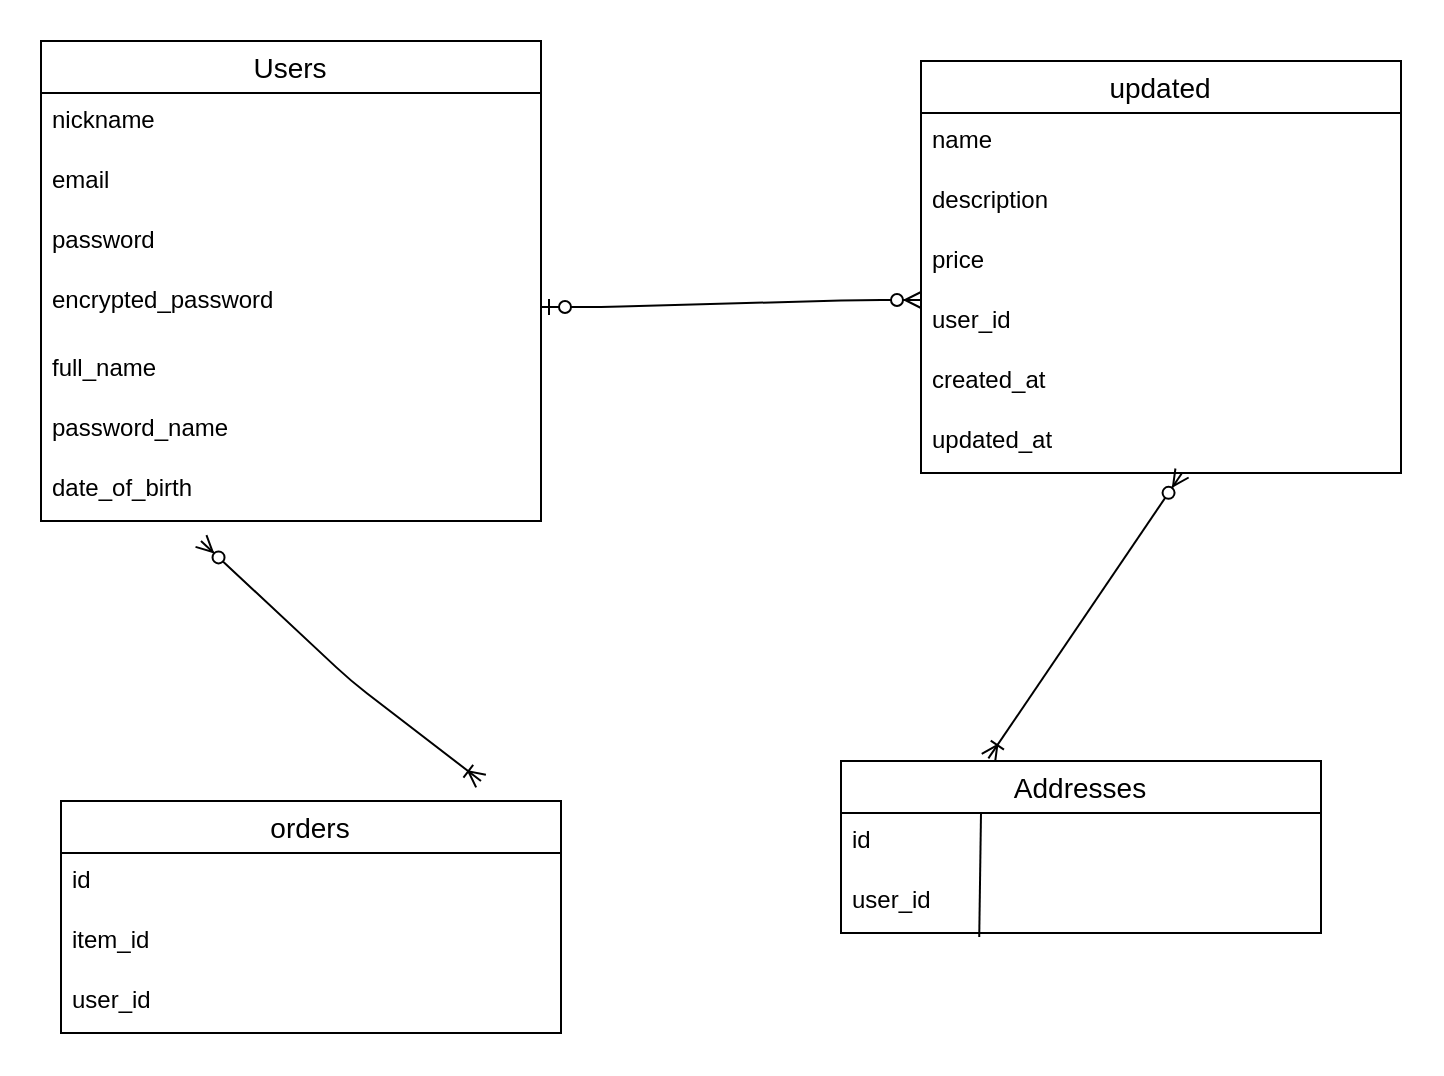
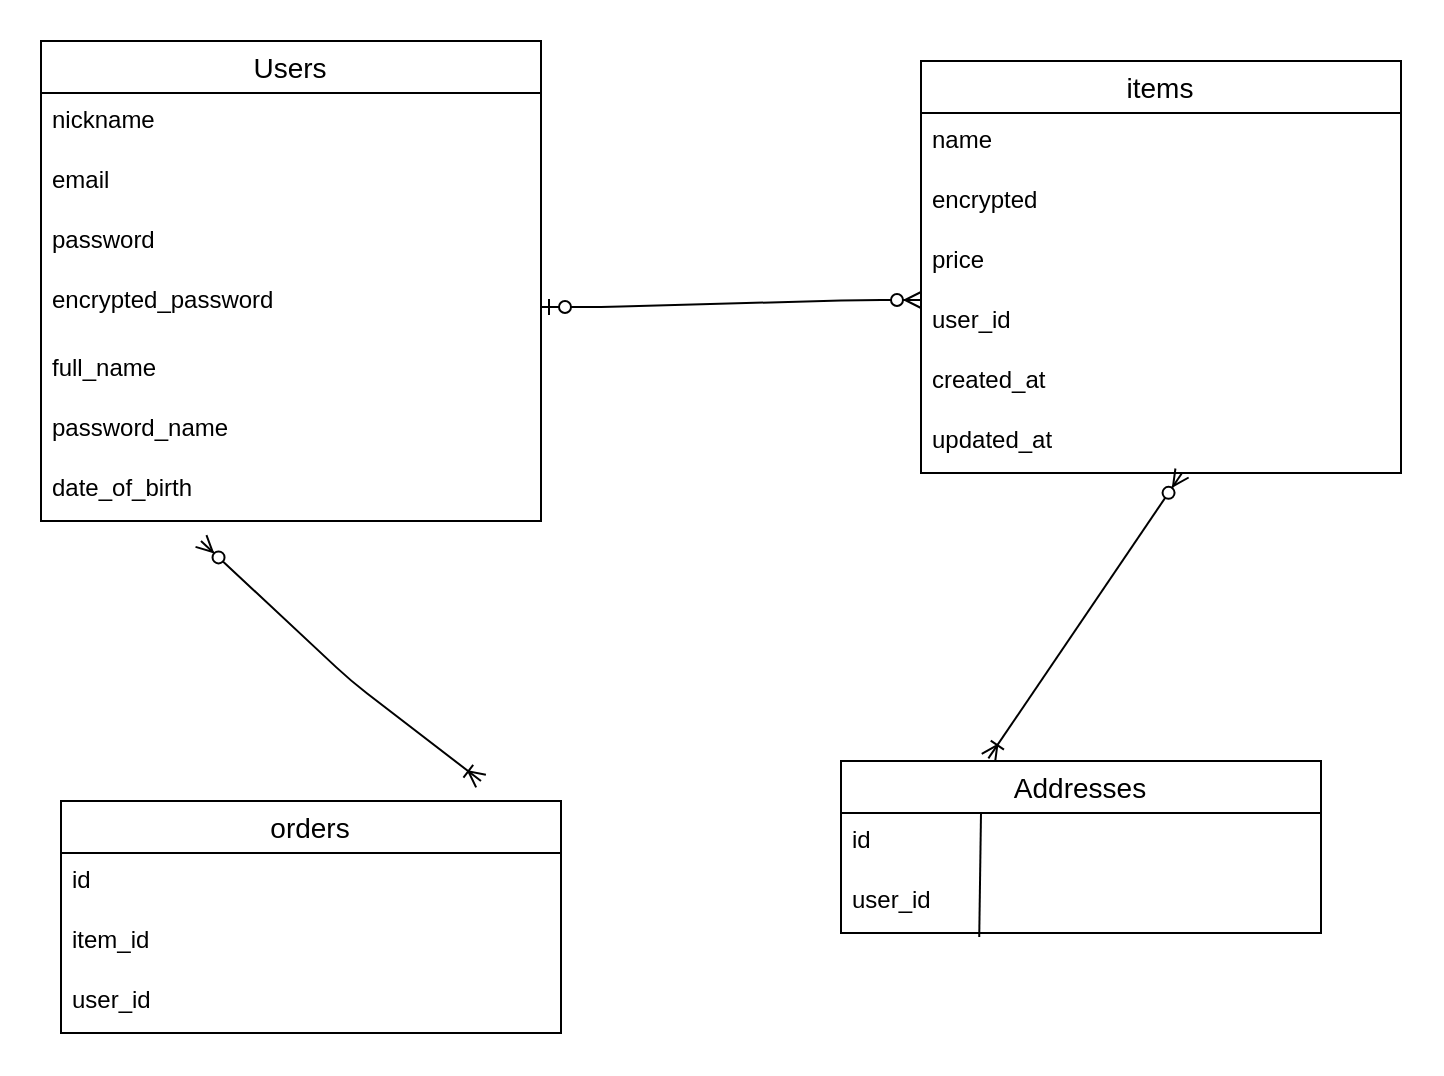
(1160, 89) -> (1160, 89)
(1000, 200) -> (992, 200)
